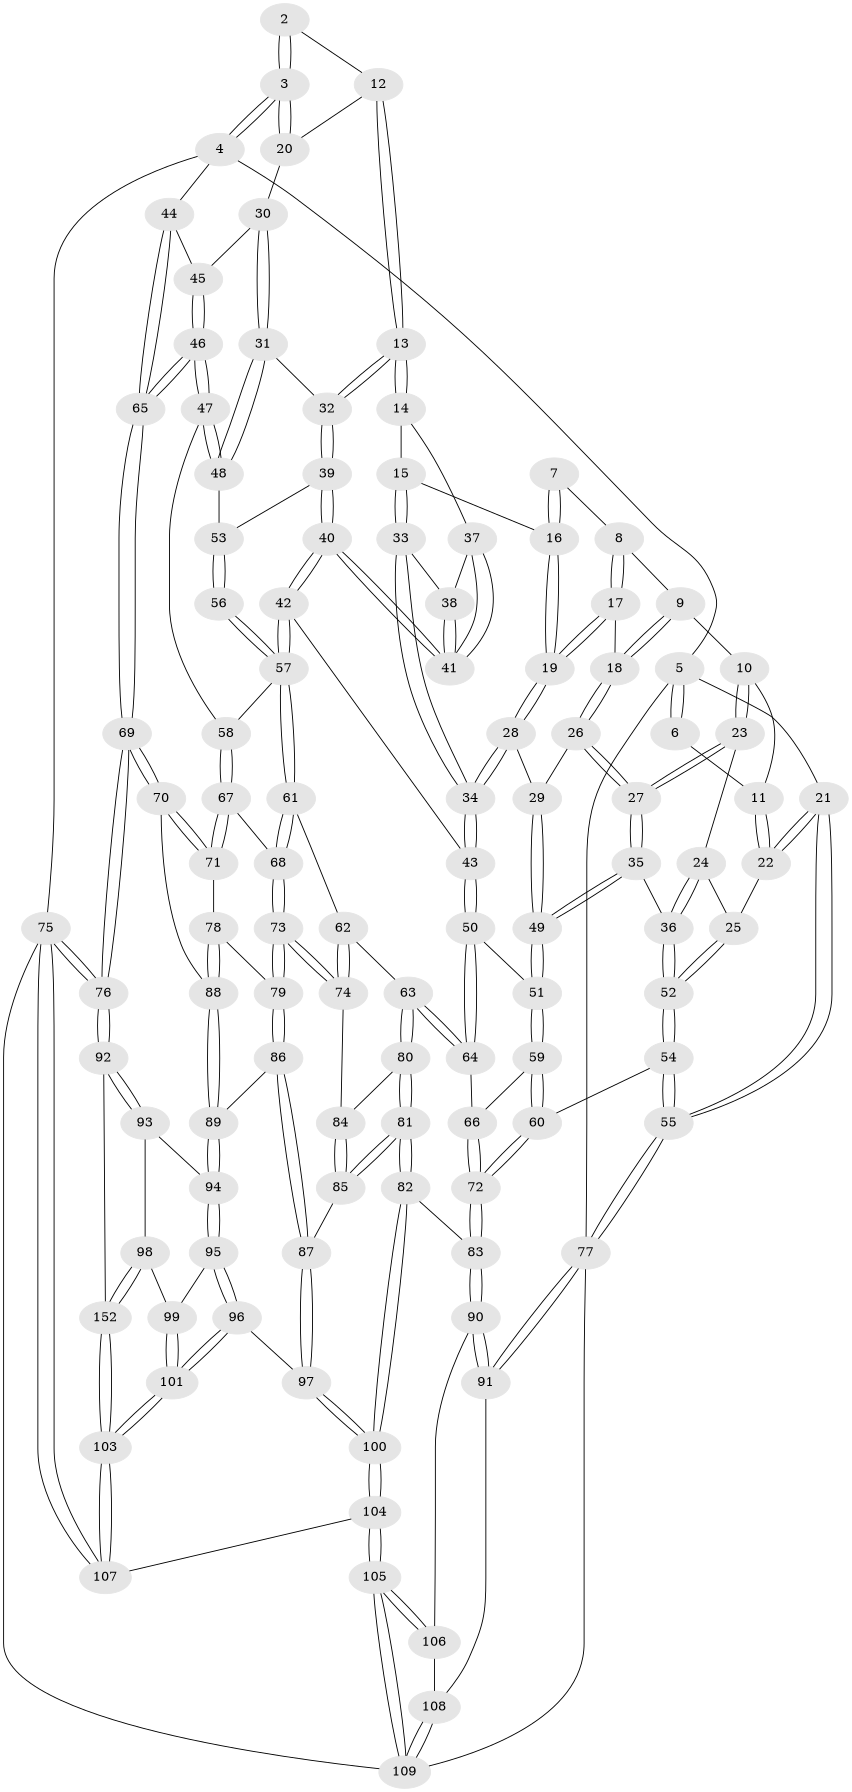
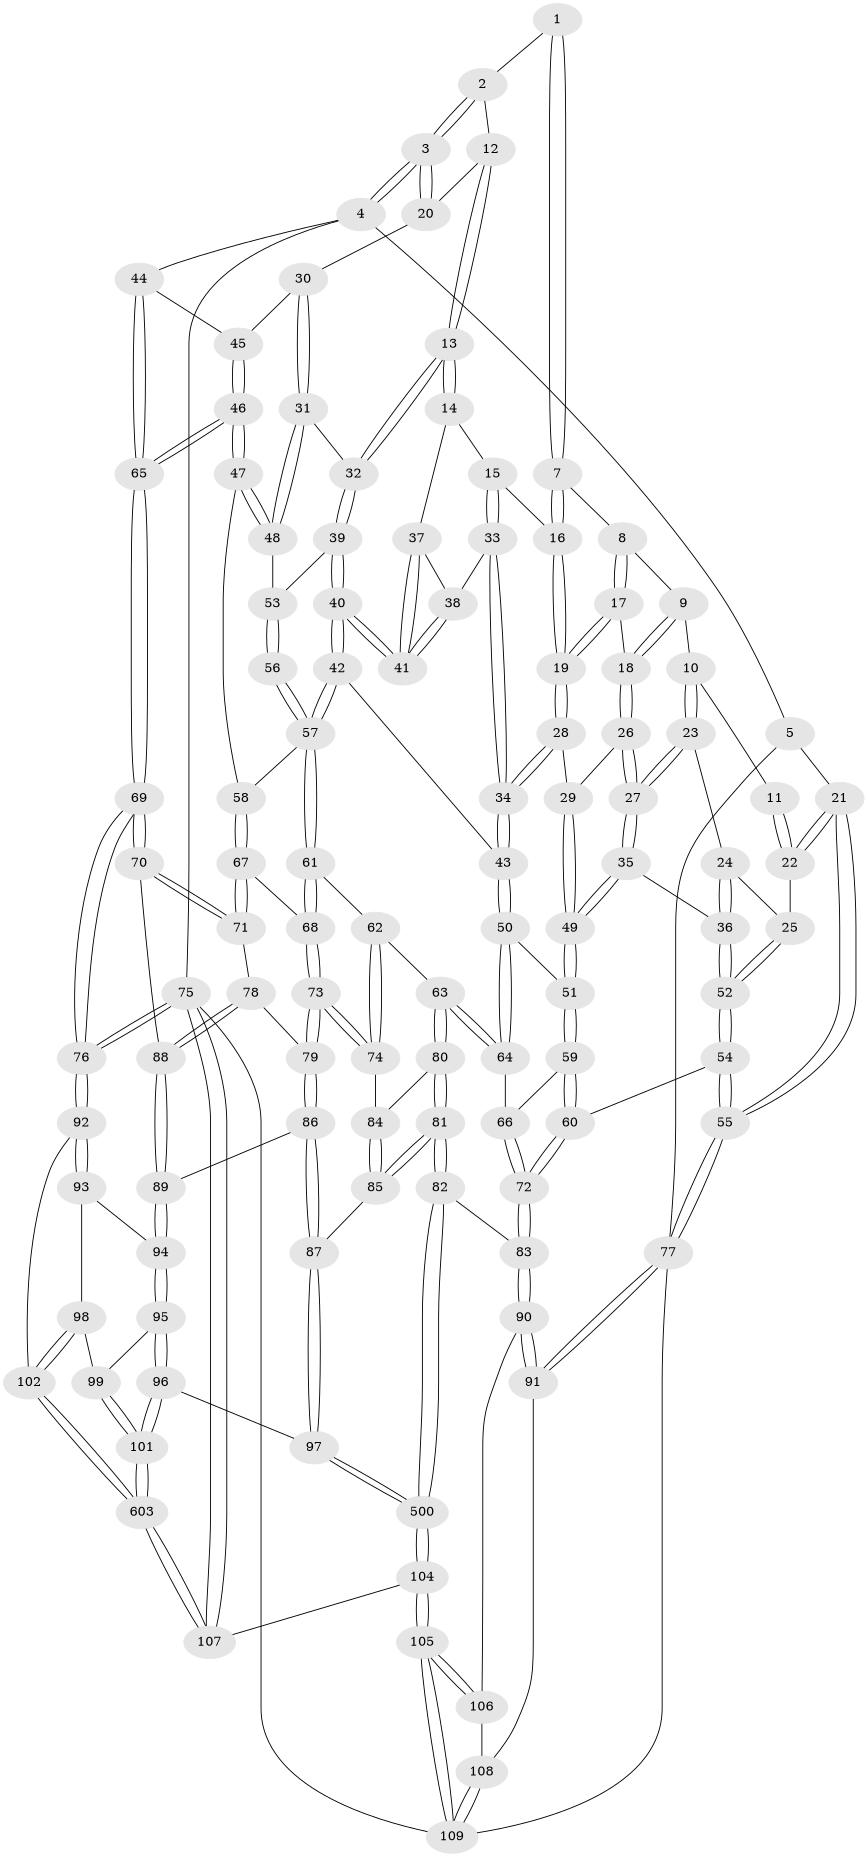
none -> (558, 20)
(675, 734) -> none
(105, 1318) -> (29, 1383)
(105, 1448) -> (142, 1513)
(375, 1448) -> (422, 1513)
